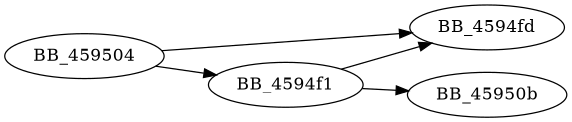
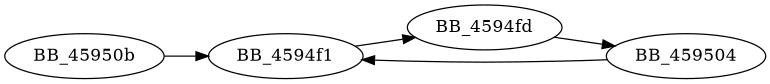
(281, 42) -> (578, 41)
(379, 89) -> (180, 56)
